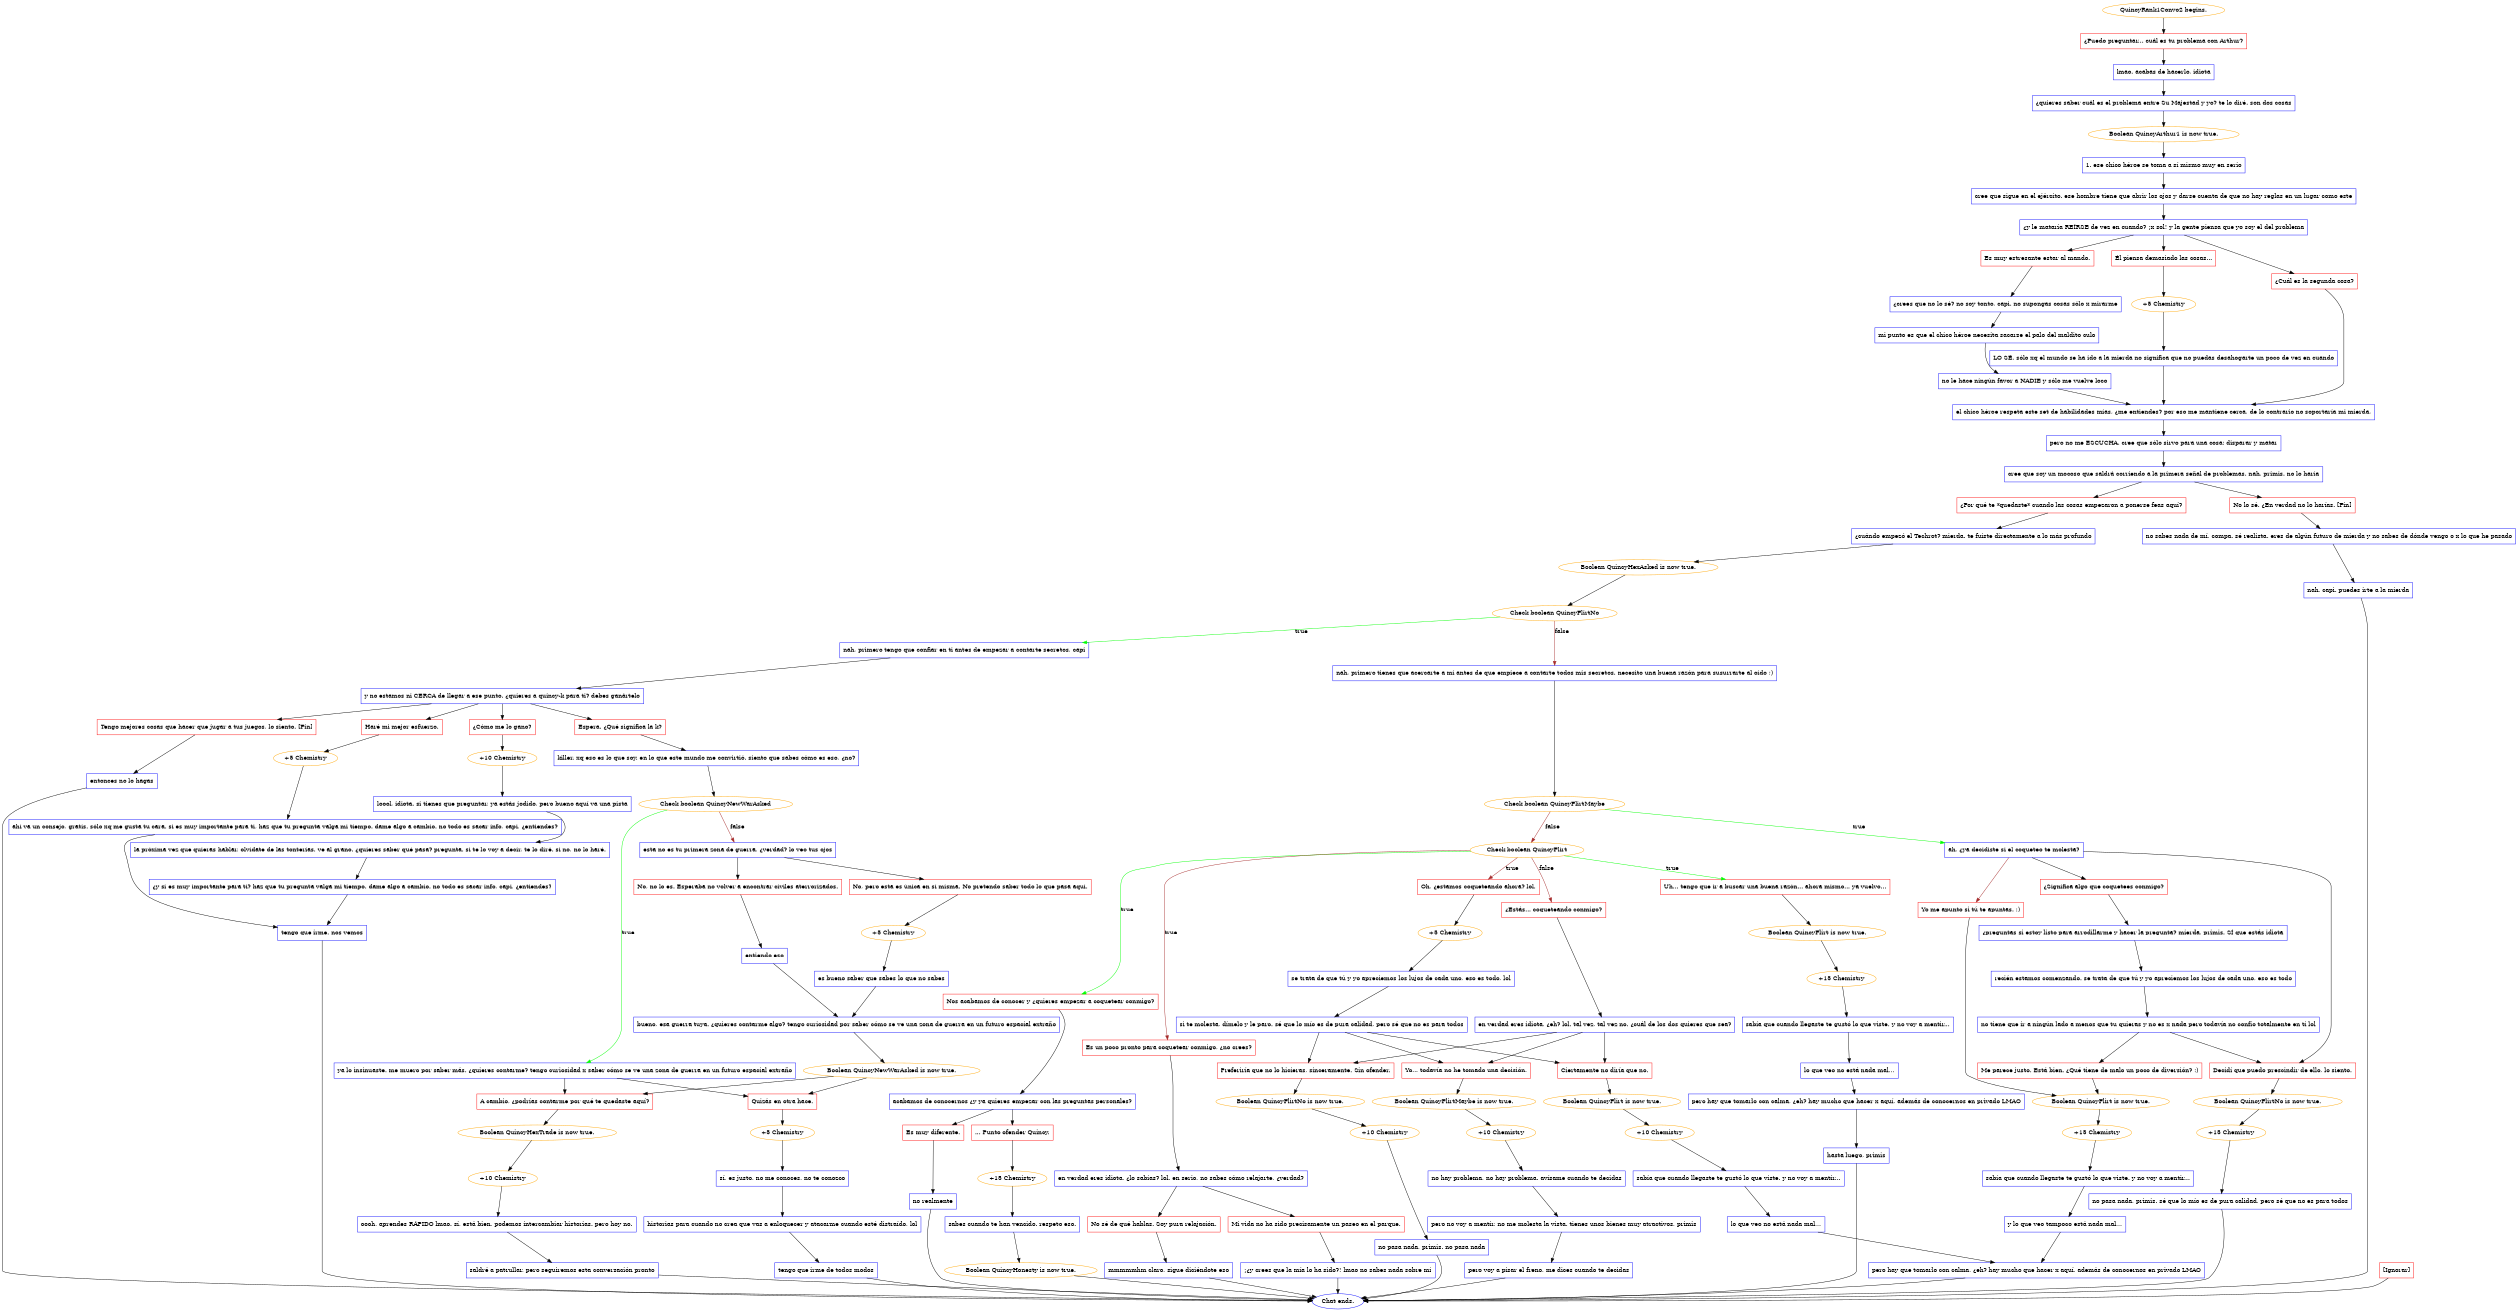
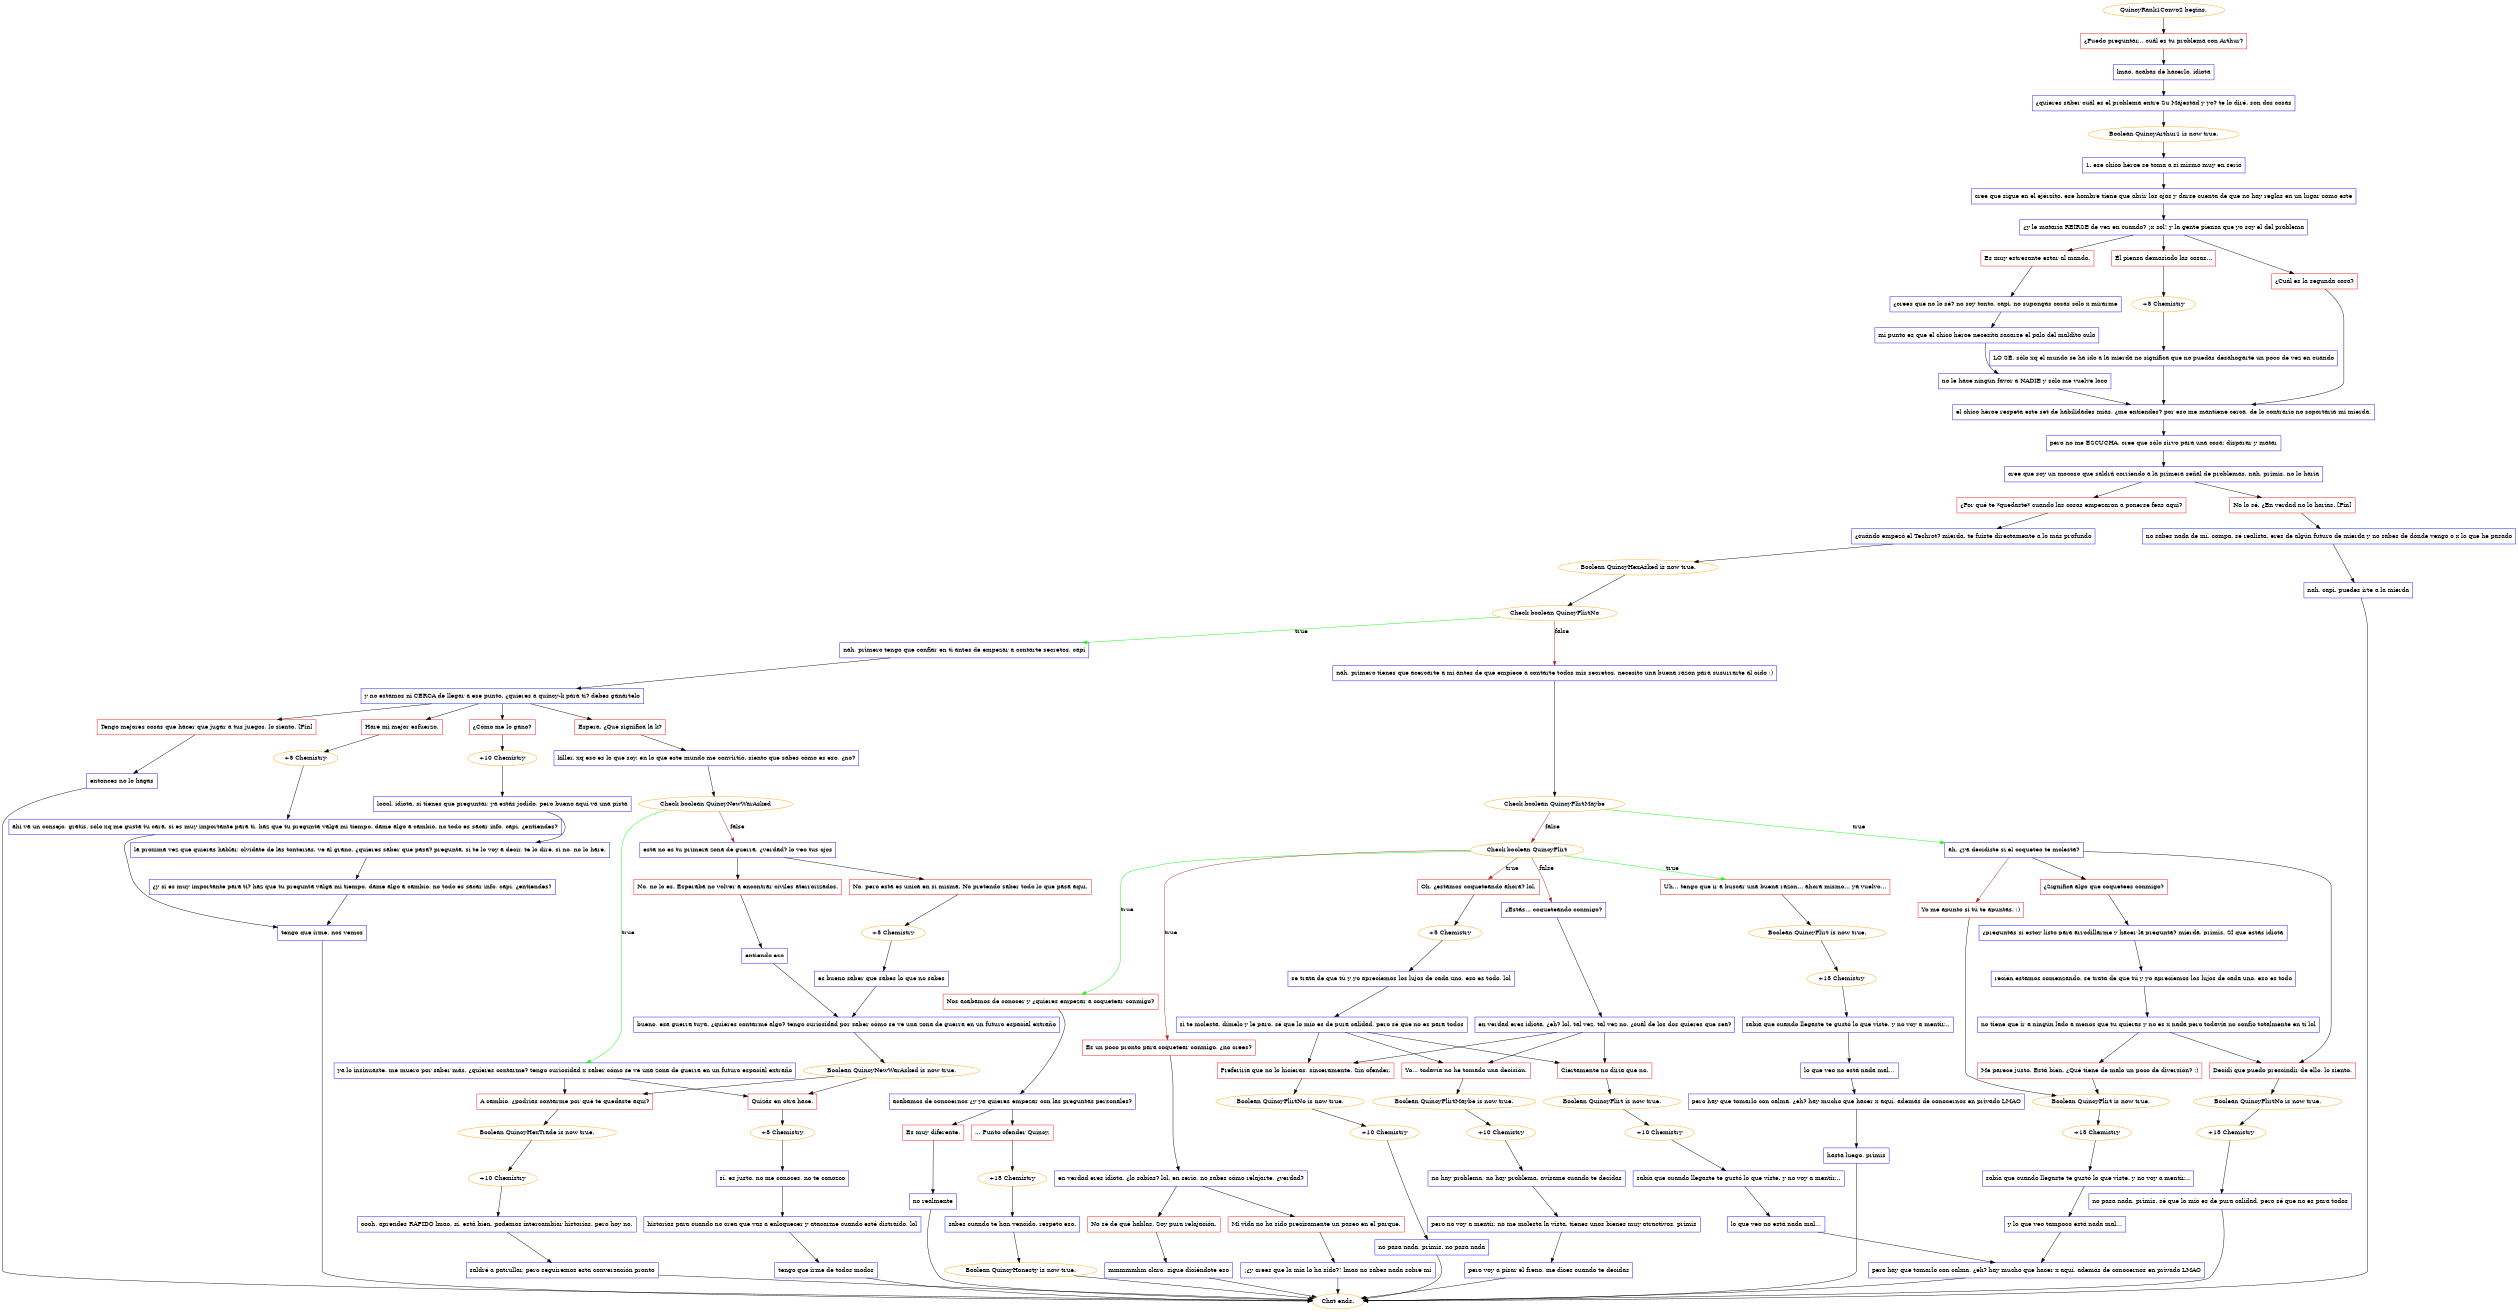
(1554, 910) -> (1554, 910)
(2397, 1270) -> none
(1338, 1301) -> (1338, 1301)
